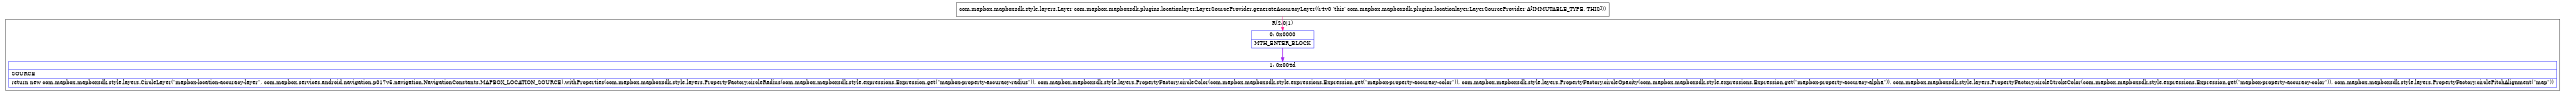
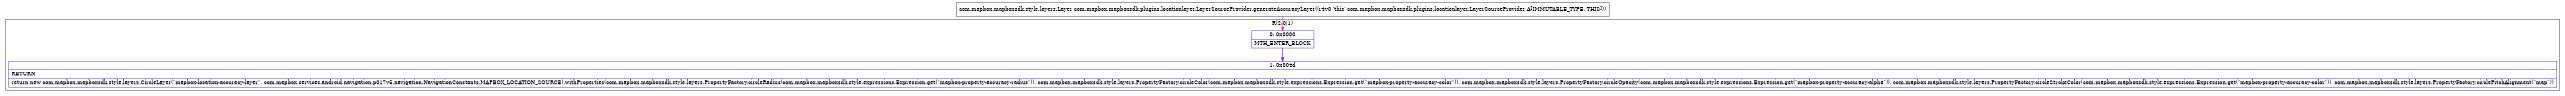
(24, 74) -> (24, 74)
